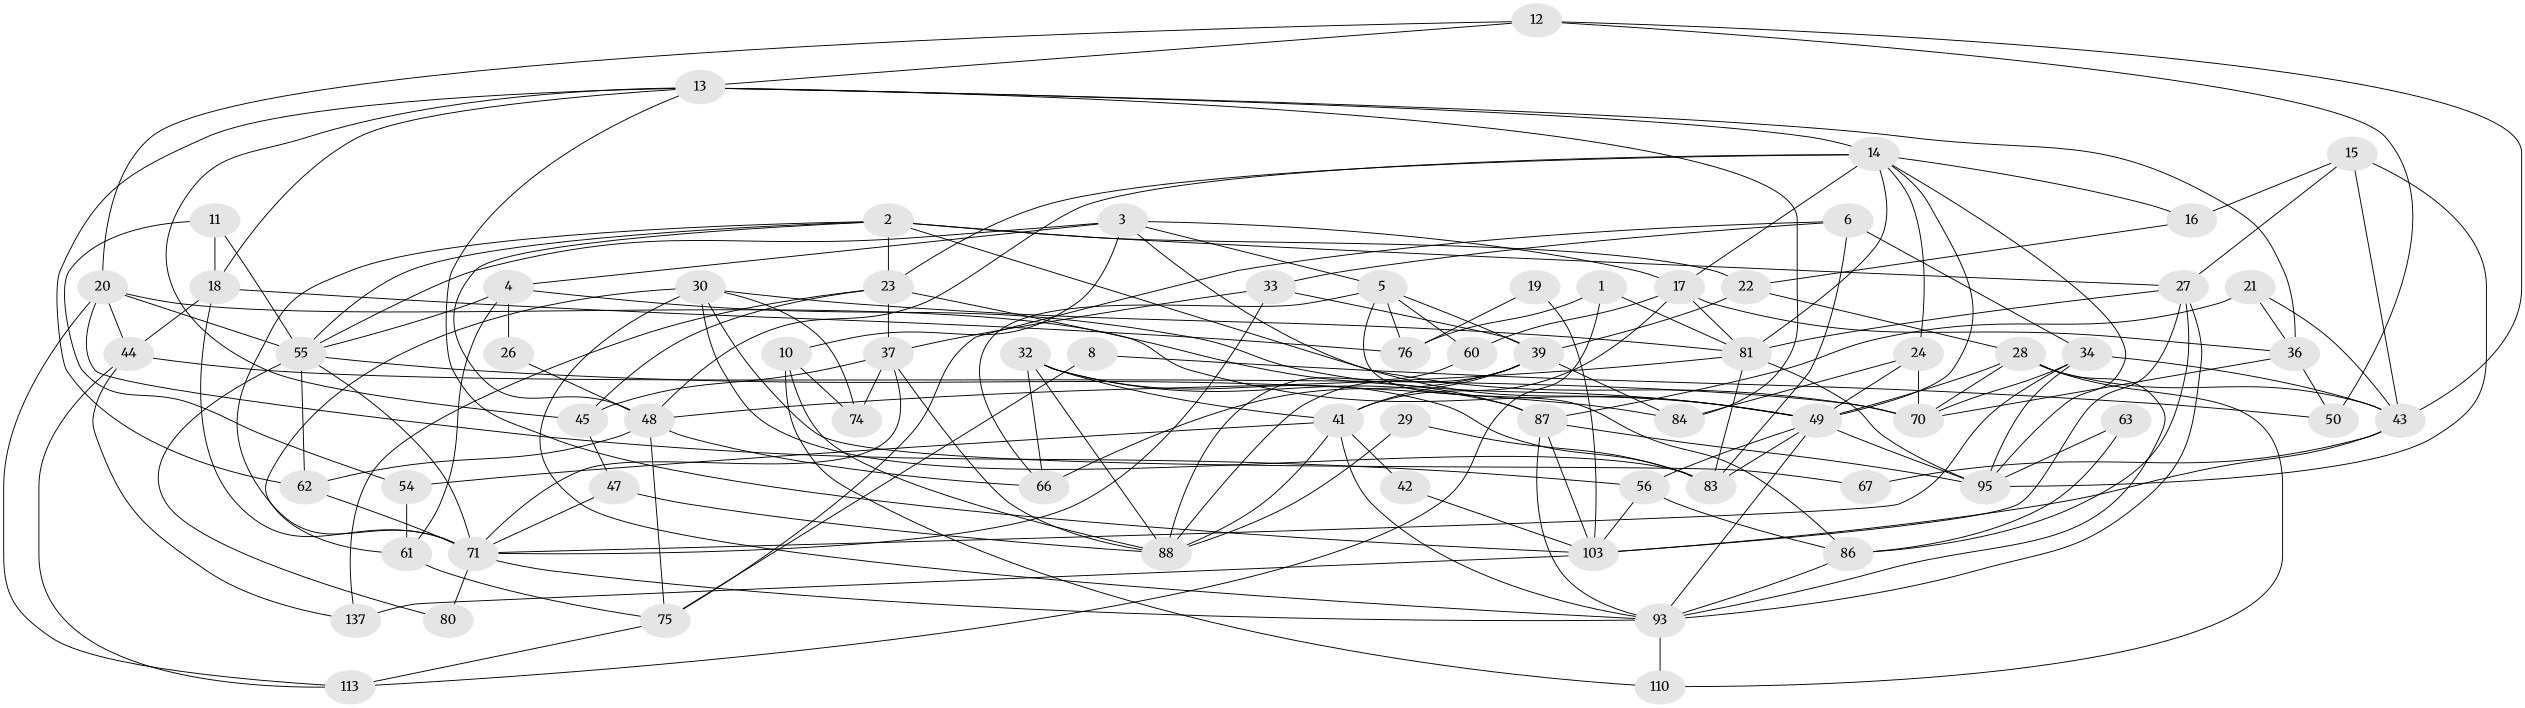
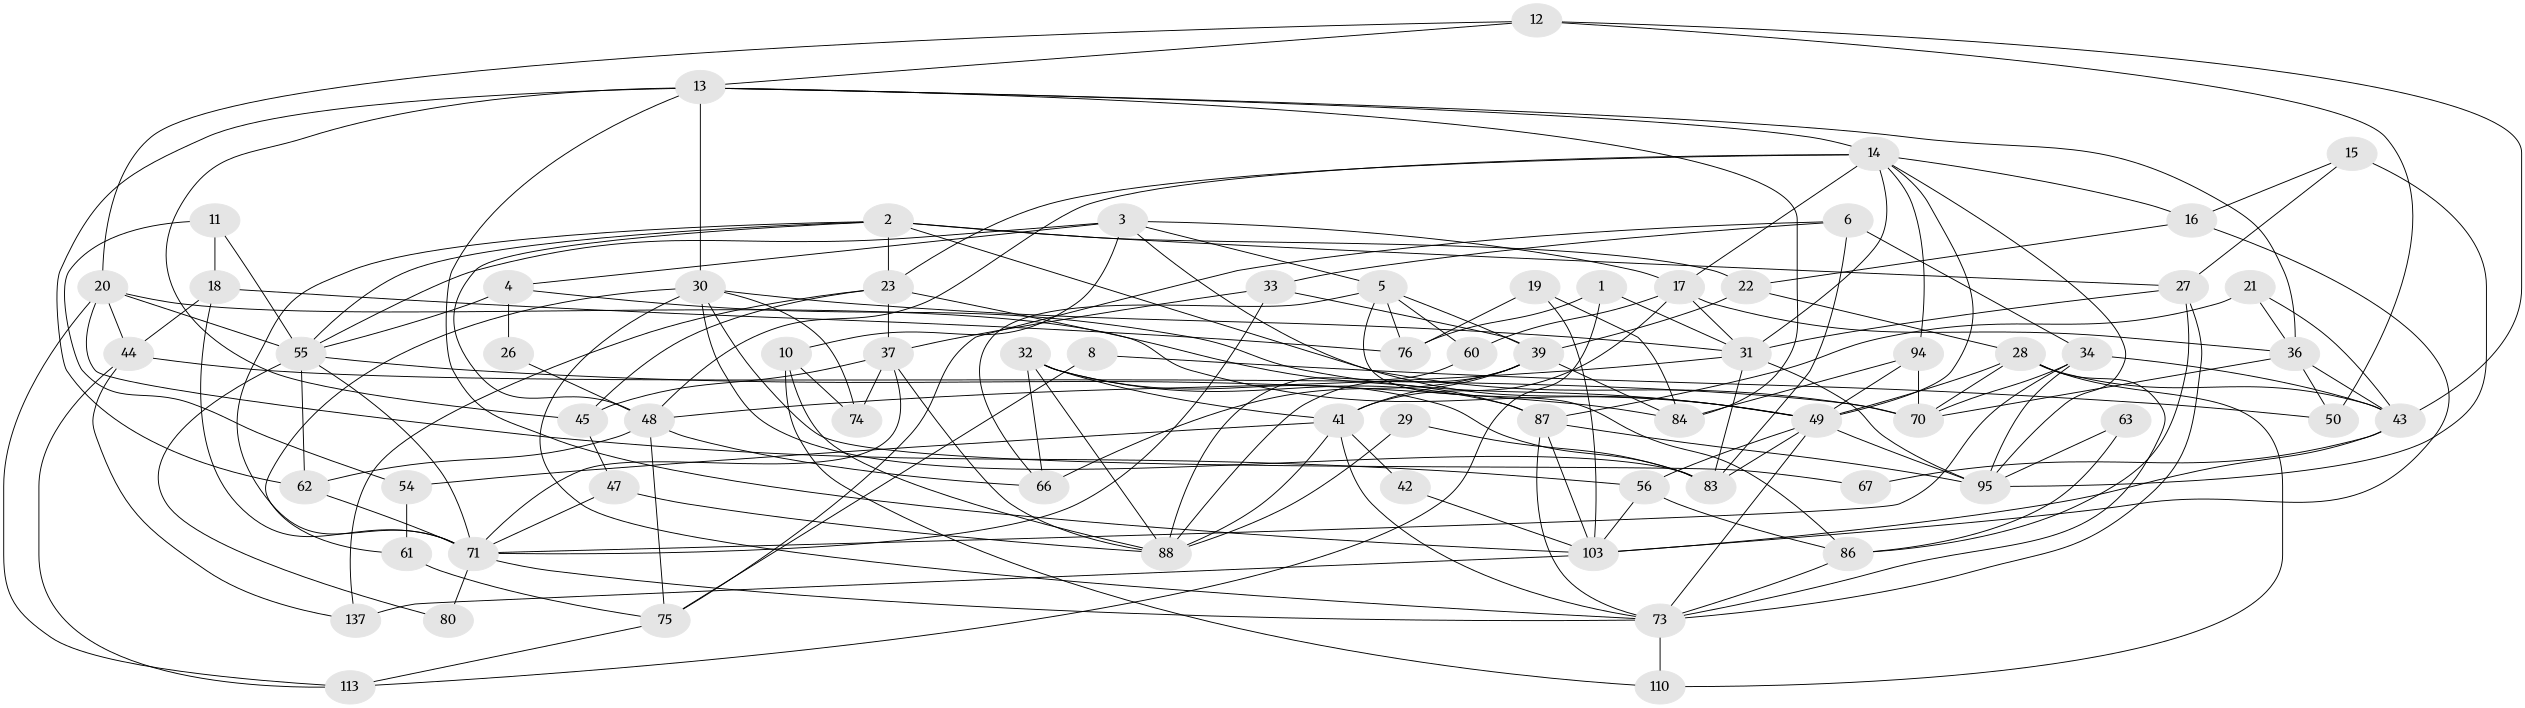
(420, 119) -> (700, 187)
(2376, 287) -> (2347, 387)
none -> (1616, 327)
(1746, 354) -> (1746, 354)
(1919, 354) -> (1919, 354)
(458, 421) -> none
(2030, 494) -> (2207, 499)
(1660, 621) -> (1660, 621)
